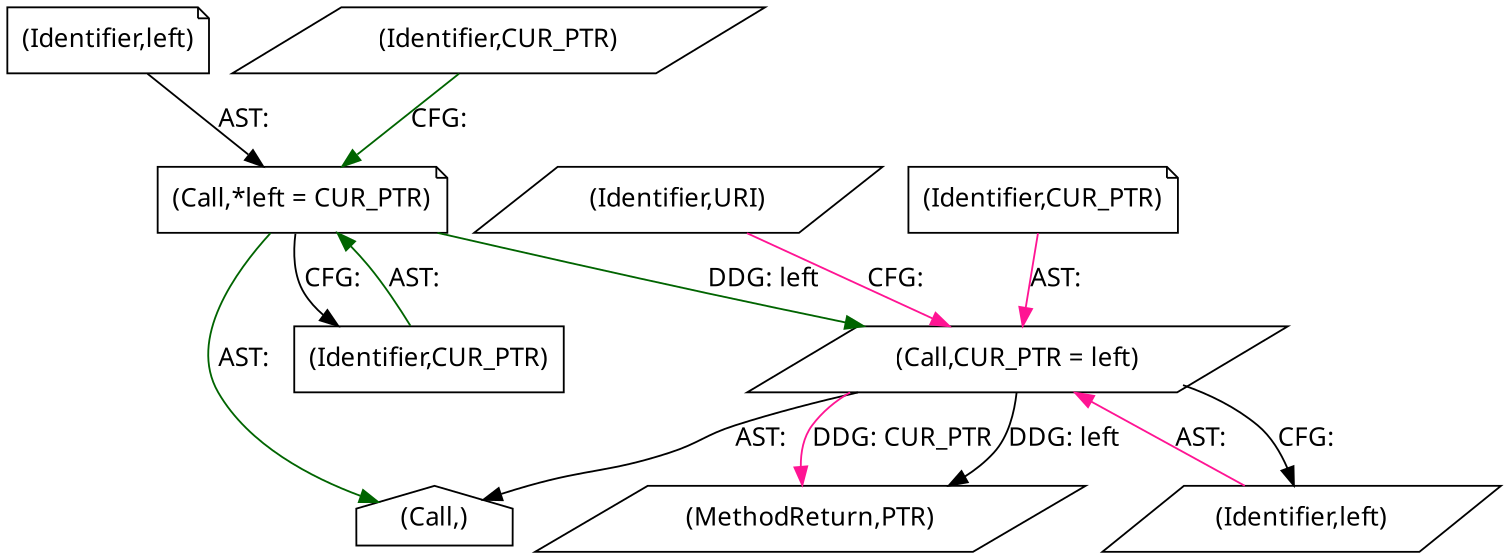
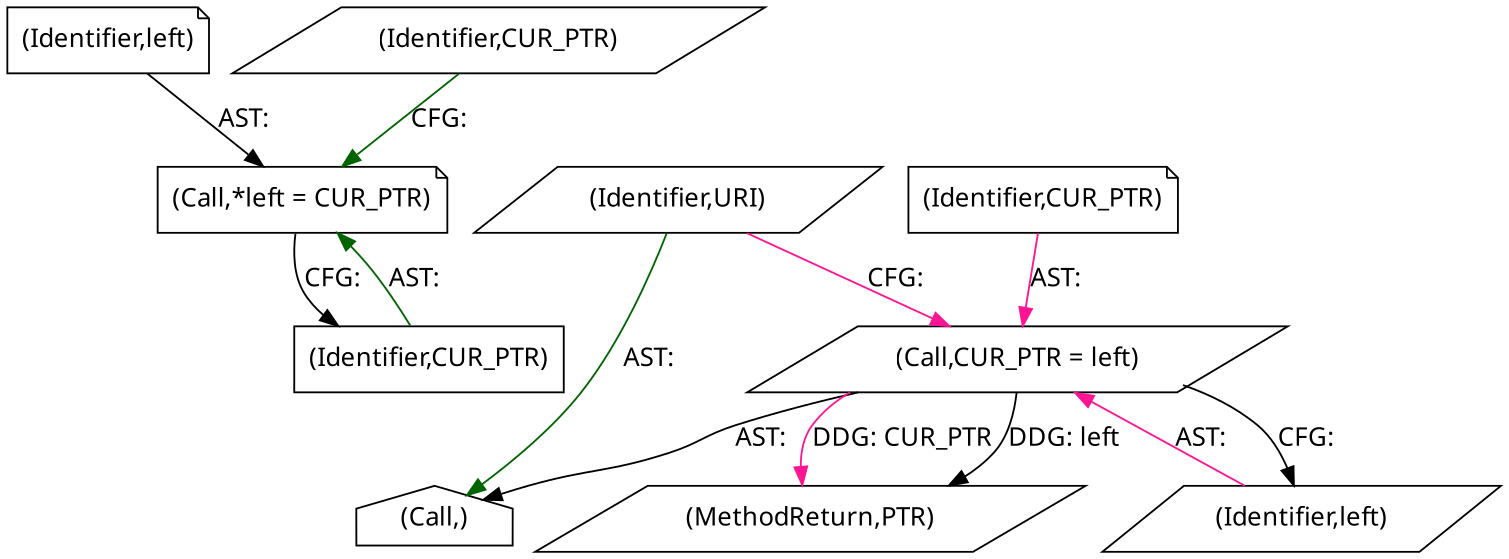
(641, 279) -> none
(218, 393) -> (595, 374)
